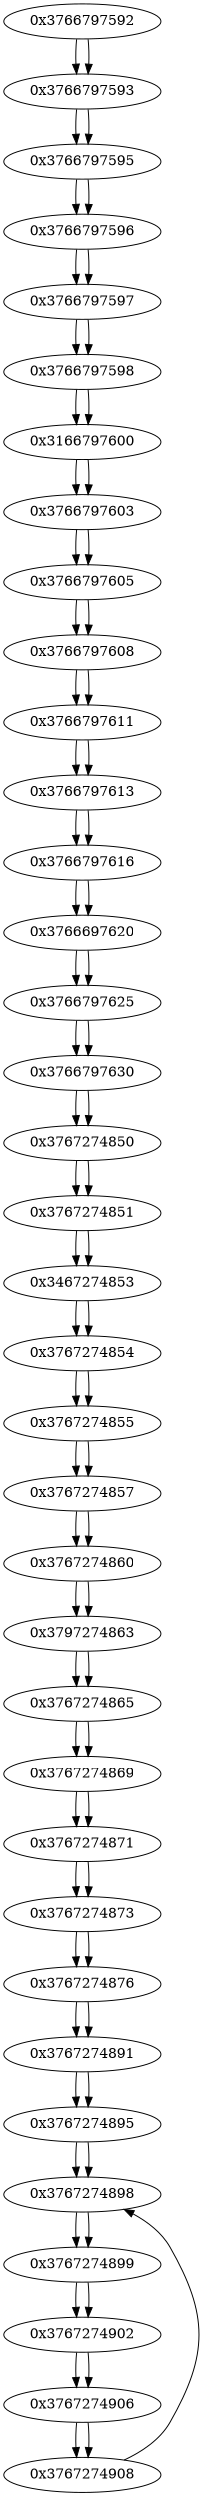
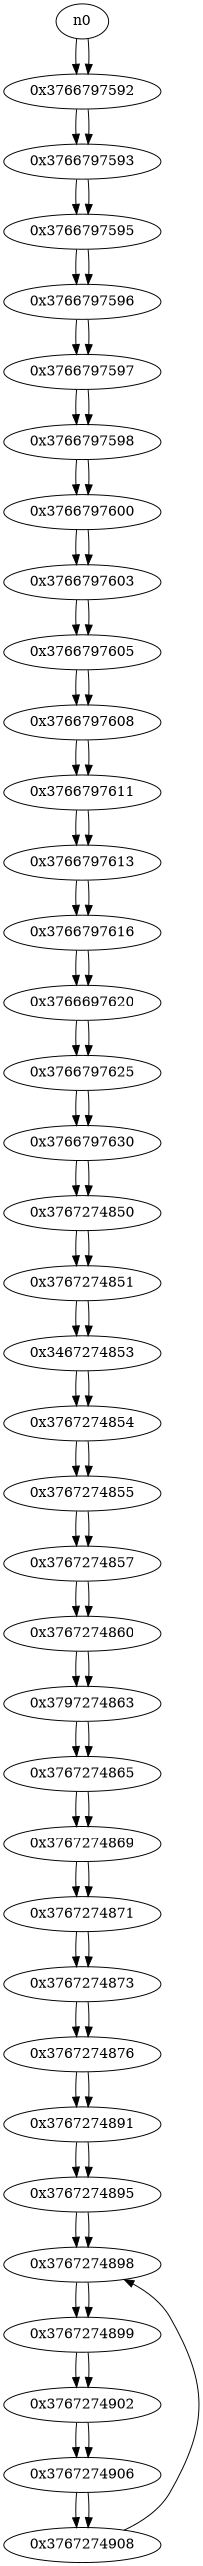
none -> (82, 21)
(82, 442) -> (82, 512)
